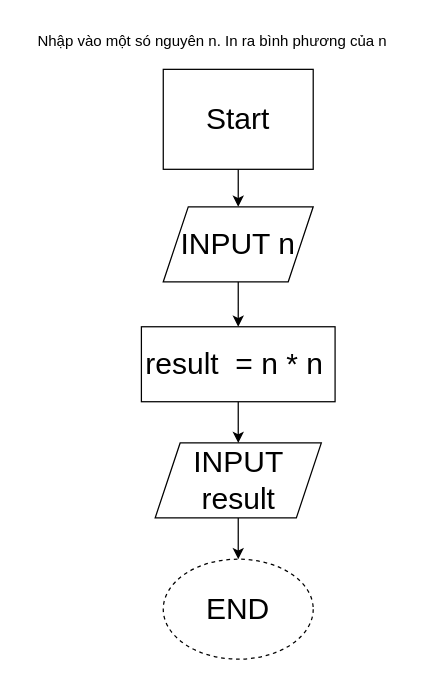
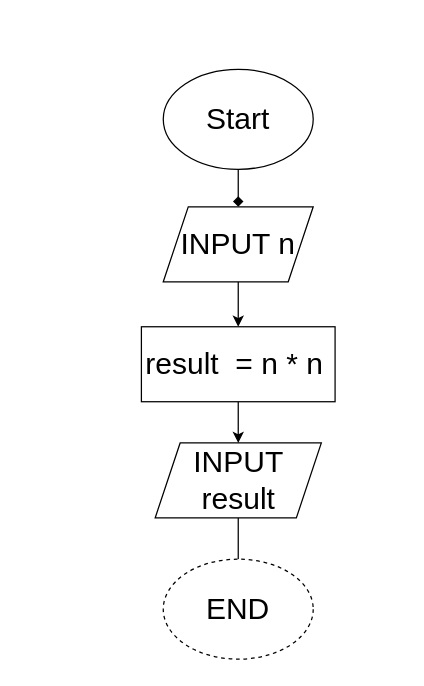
(211, 42) -> none
(238, 119) -> (238, 119)
(238, 197) -> (238, 196)
(238, 549) -> (238, 552)
